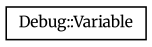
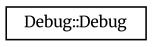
(76, 23) -> (76, 23)
